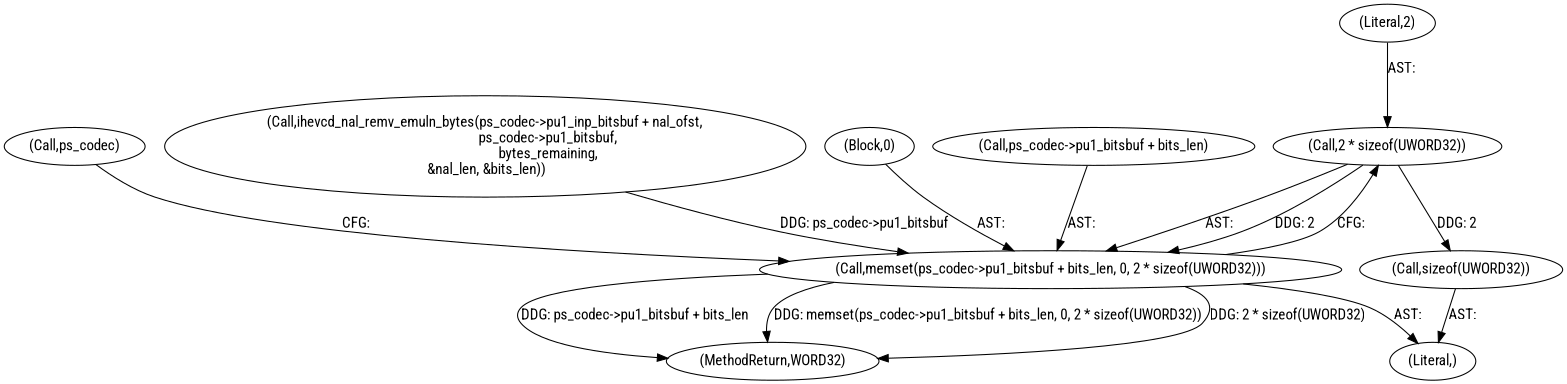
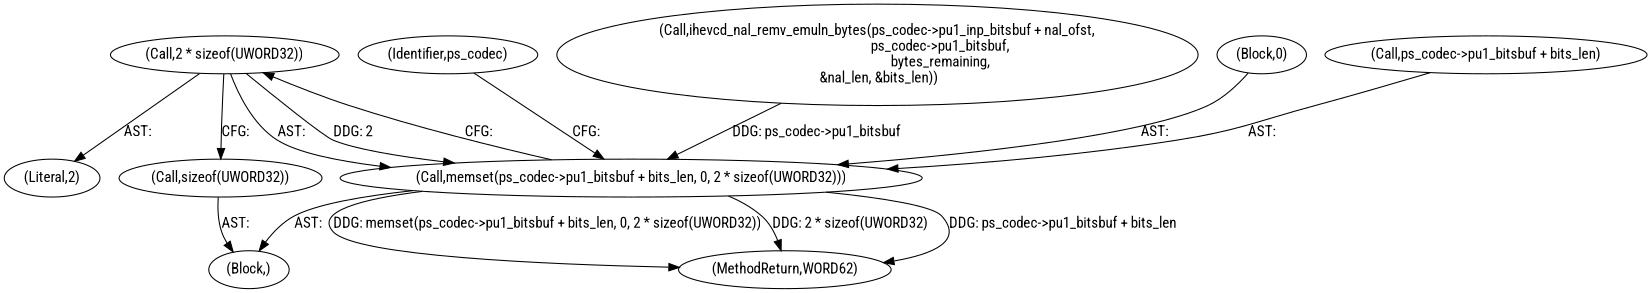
(1387, 80) -> (142, 114)
(75, 146) -> (448, 55)
(1457, 224) -> (237, 132)
(773, 361) -> (785, 270)
(1433, 361) -> (249, 270)
